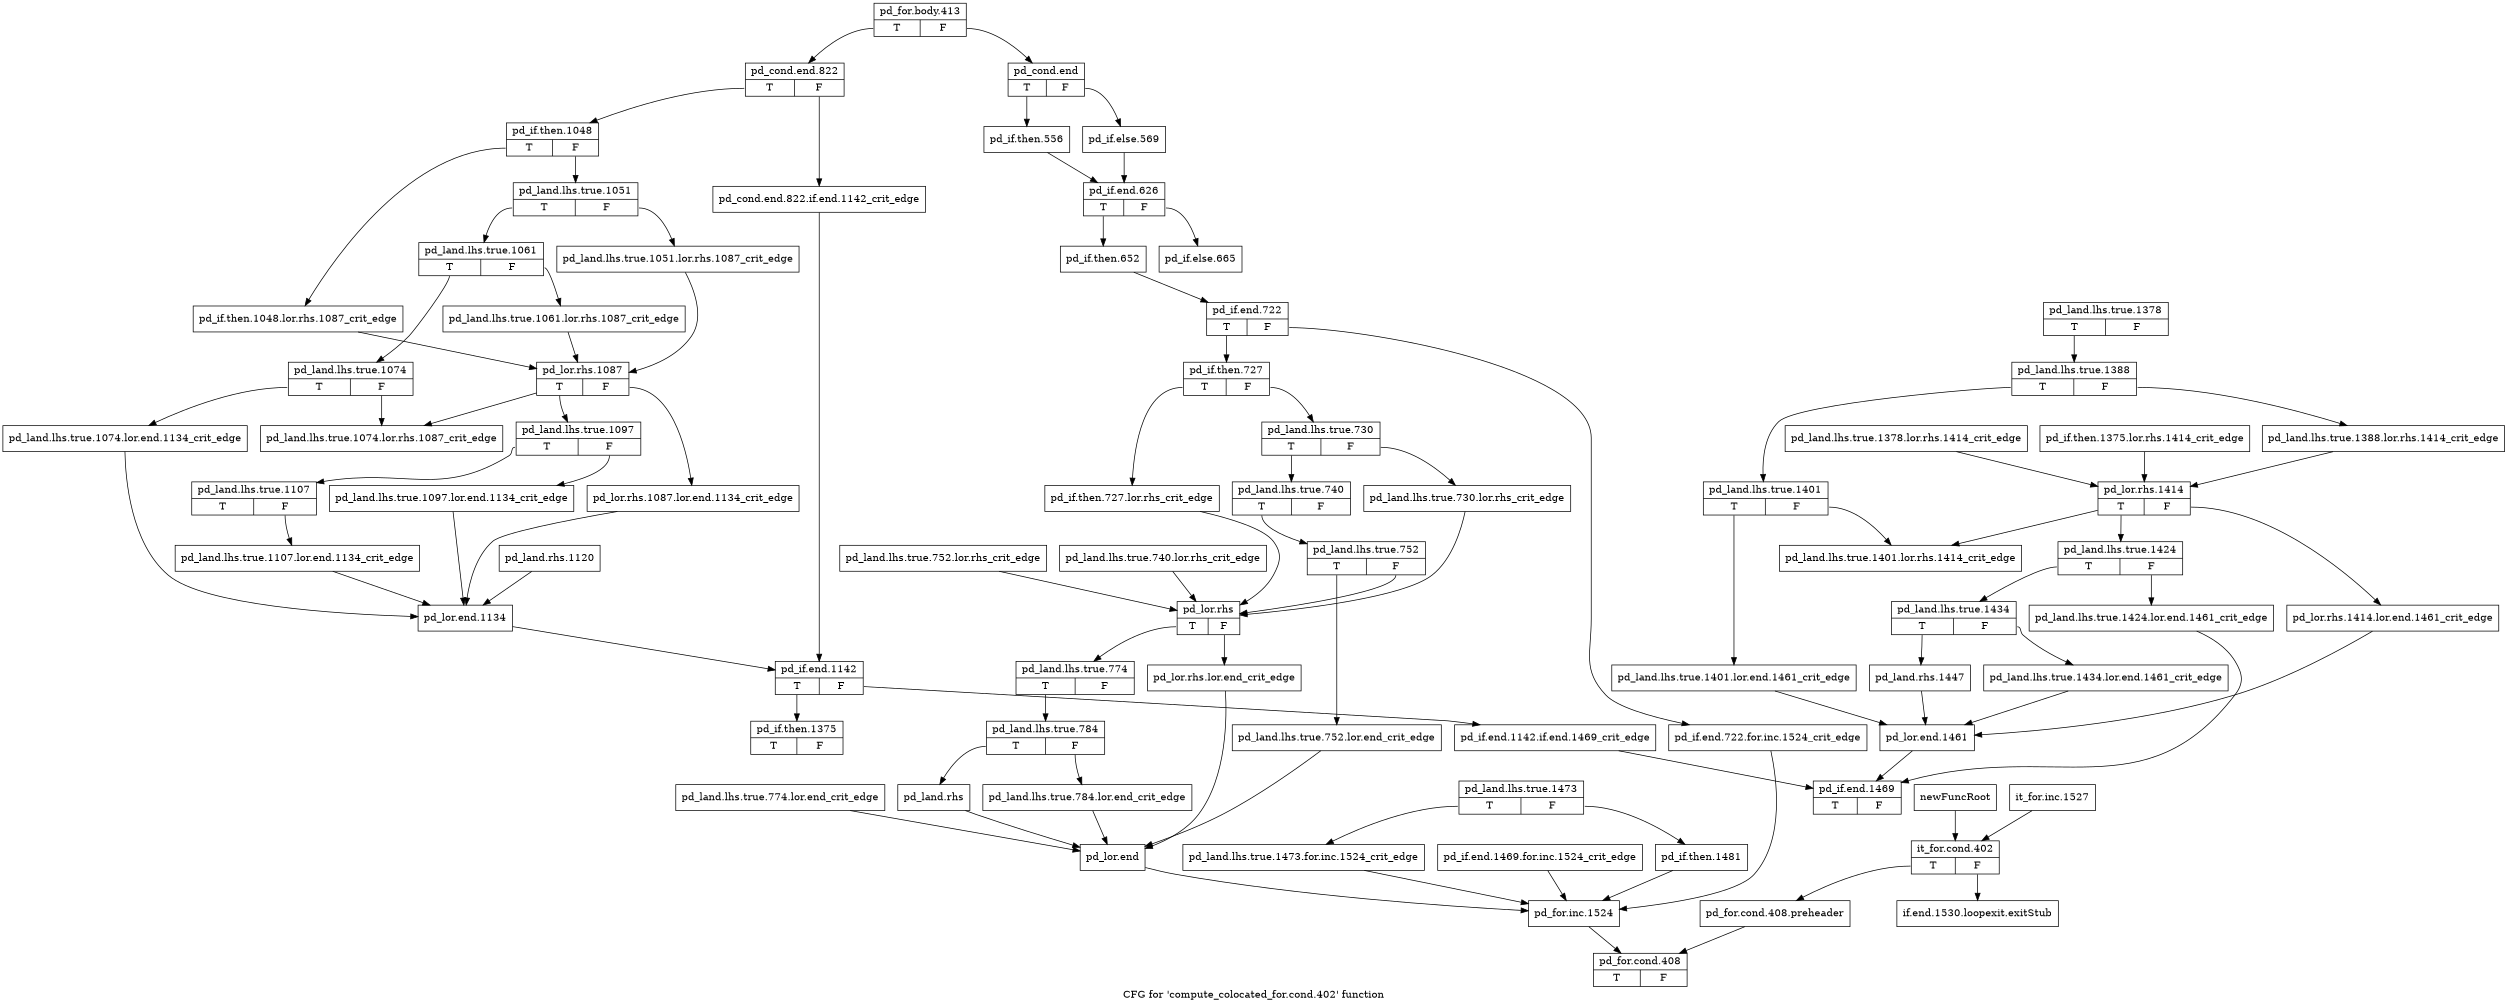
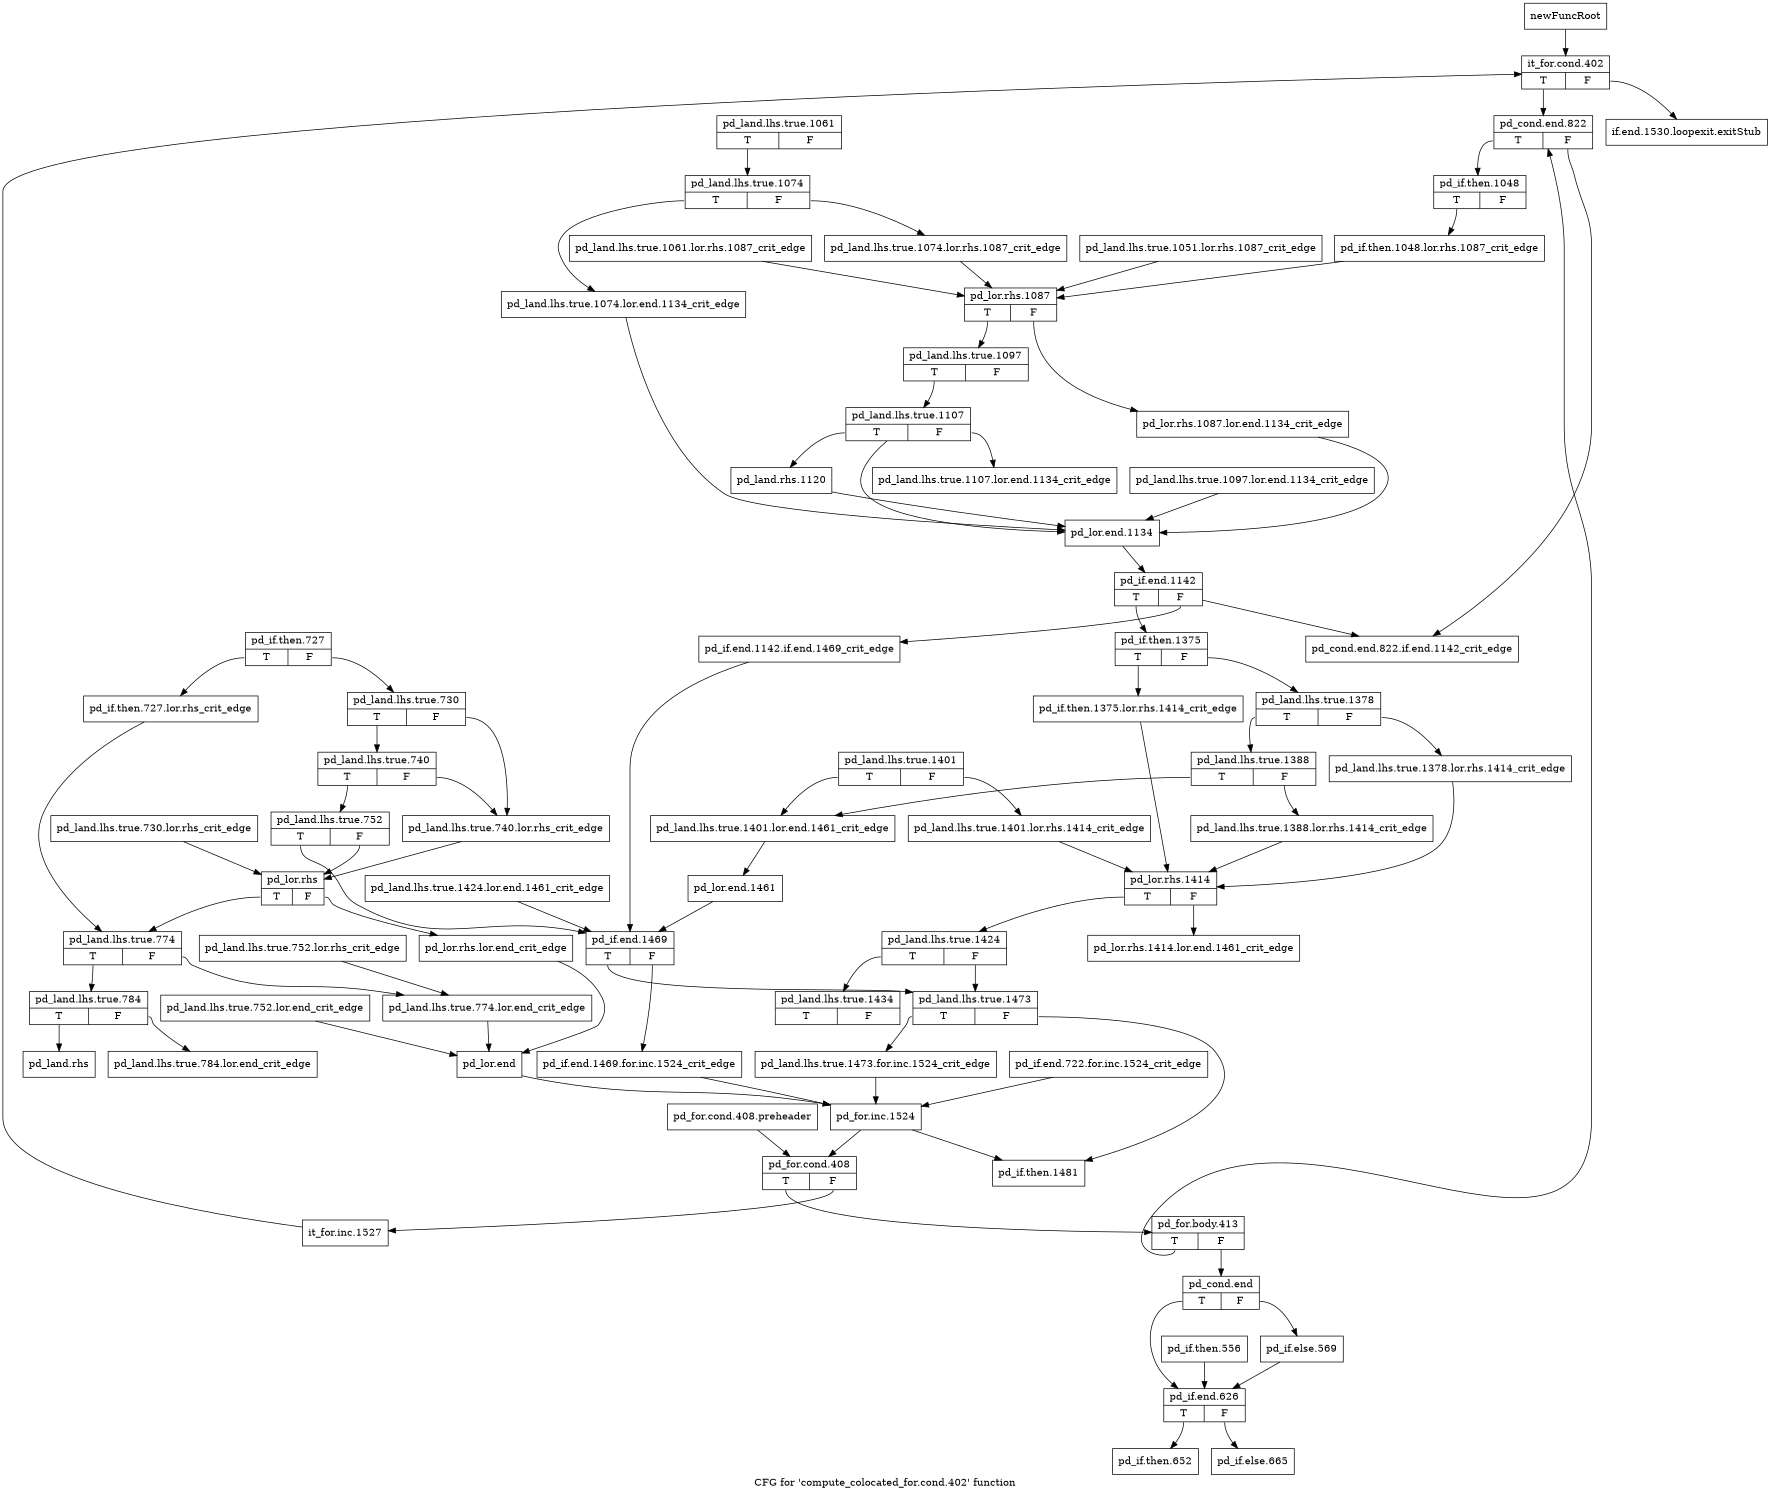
(1027, 108) -> (1150, 1337)
(576, 199) -> none
(553, 282) -> none
(1247, 319) -> none
(1865, 401) -> (1015, 789)
(484, 408) -> (973, 272)
(819, 433) -> (1277, 617)
none -> (817, 442)
(1418, 458) -> (502, 754)
(591, 475) -> none
(2028, 527) -> (1092, 855)
(1271, 539) -> (44, 811)
(378, 587) -> (915, 516)
(2151, 587) -> (975, 975)
(1084, 590) -> (392, 977)
(1337, 646) -> (424, 927)
none -> (1252, 667)
none -> (1138, 677)
(1920, 678) -> none
(2106, 678) -> none
(2184, 708) -> none
none -> (1412, 728)
none -> (468, 788)
(1099, 824) -> none
(1019, 829) -> none
(1855, 876) -> (1543, 99)
(1641, 884) -> (954, 1144)
none -> (286, 986)
none -> (754, 989)
none -> (650, 1005)
none -> (616, 1220)
none -> (961, 1227)
